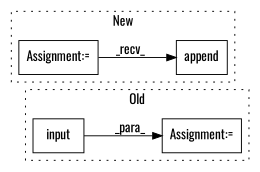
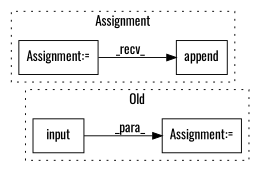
(123, 22) -> (123, 22)
